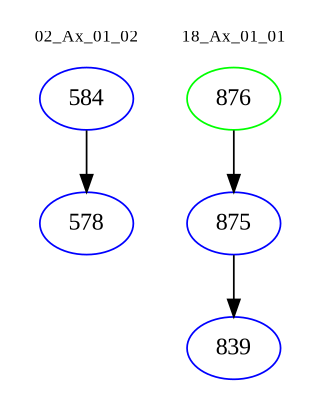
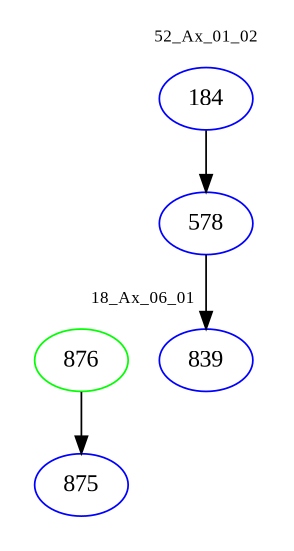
(87, 37) -> (207, 37)
(235, 37) -> (144, 299)
(87, 99) -> (206, 99)
(234, 277) -> (206, 293)
